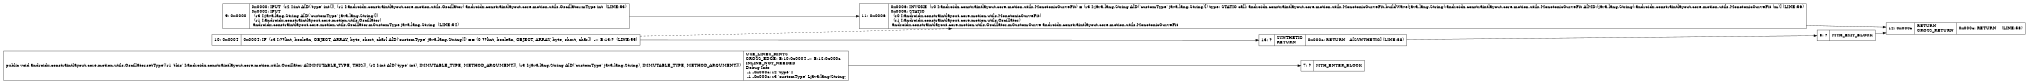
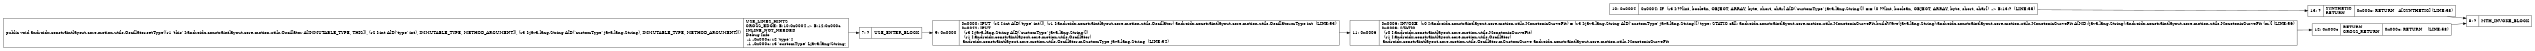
(268, 12) -> (978, 28)
(794, 33) -> none
none -> (926, 33)
(1879, 33) -> (2457, 24)
(1853, 35) -> (2505, 21)
(1339, 66) -> (897, 33)
